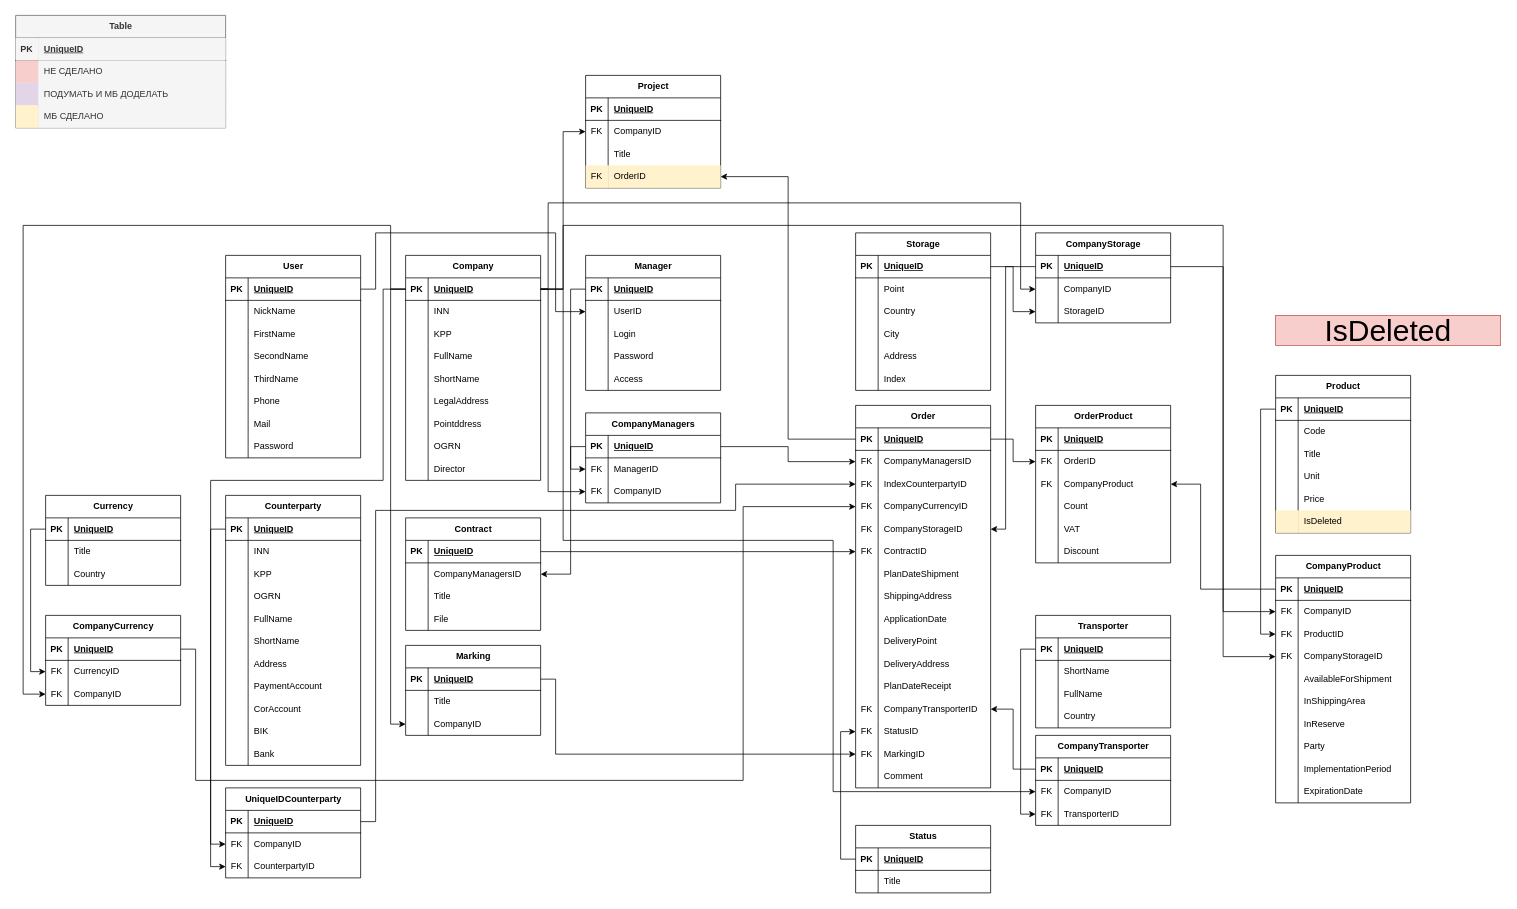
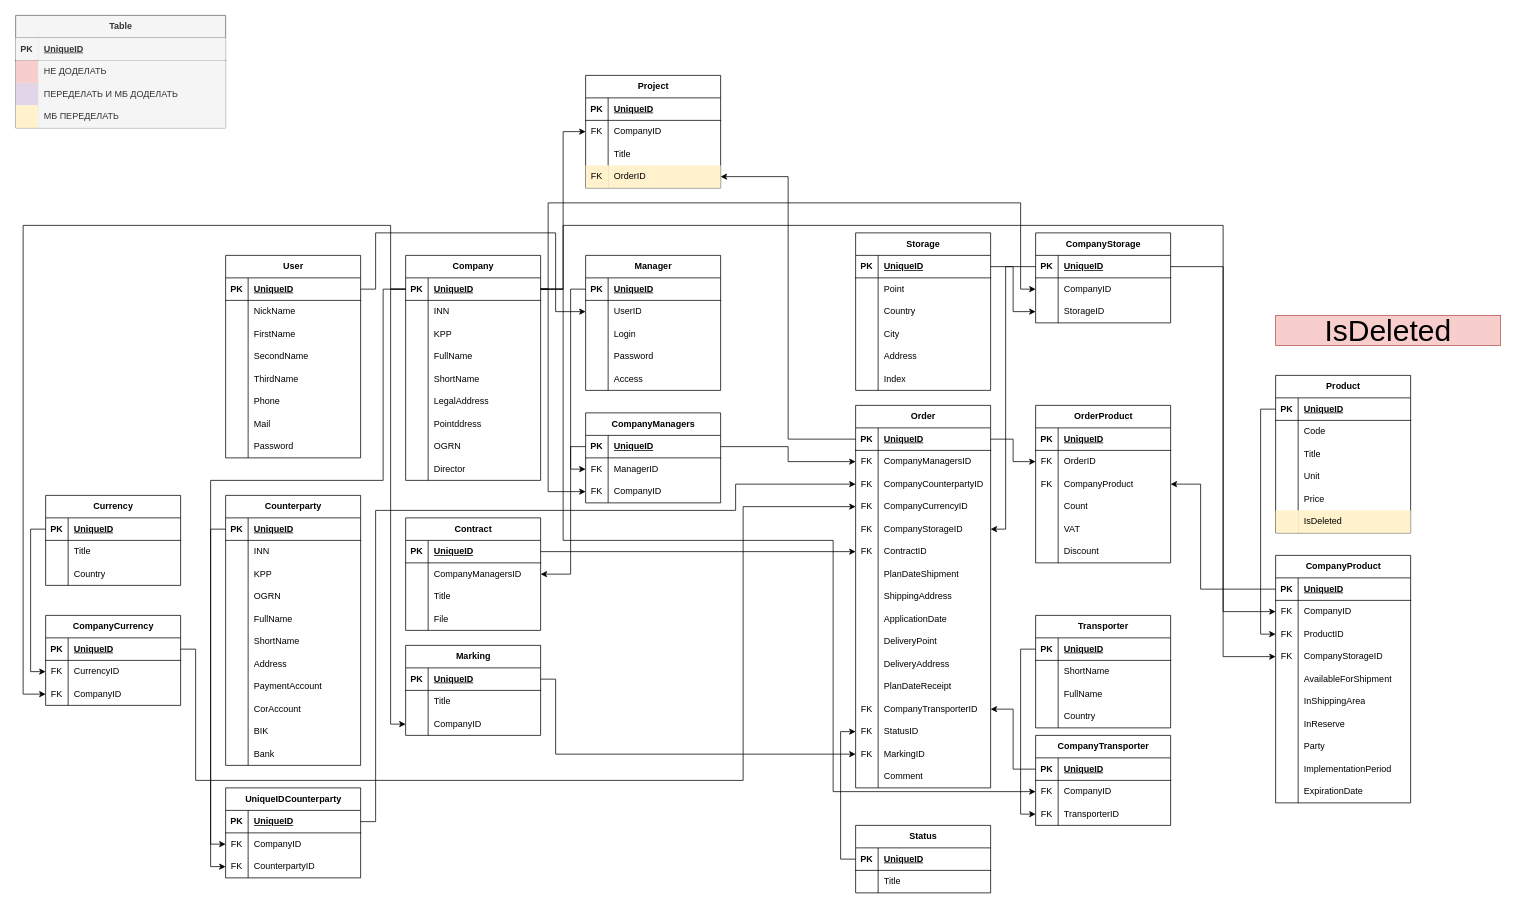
(68, 72) -> (70, 72)
(96, 94) -> (101, 94)
(68, 117) -> (75, 117)
(932, 484) -> (937, 484)
